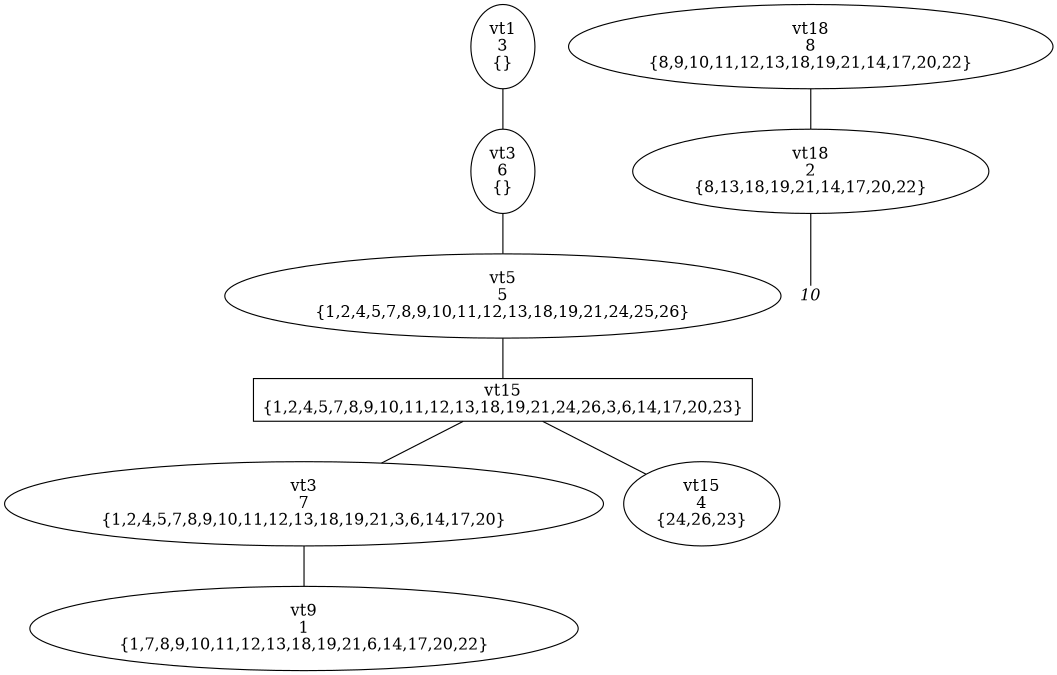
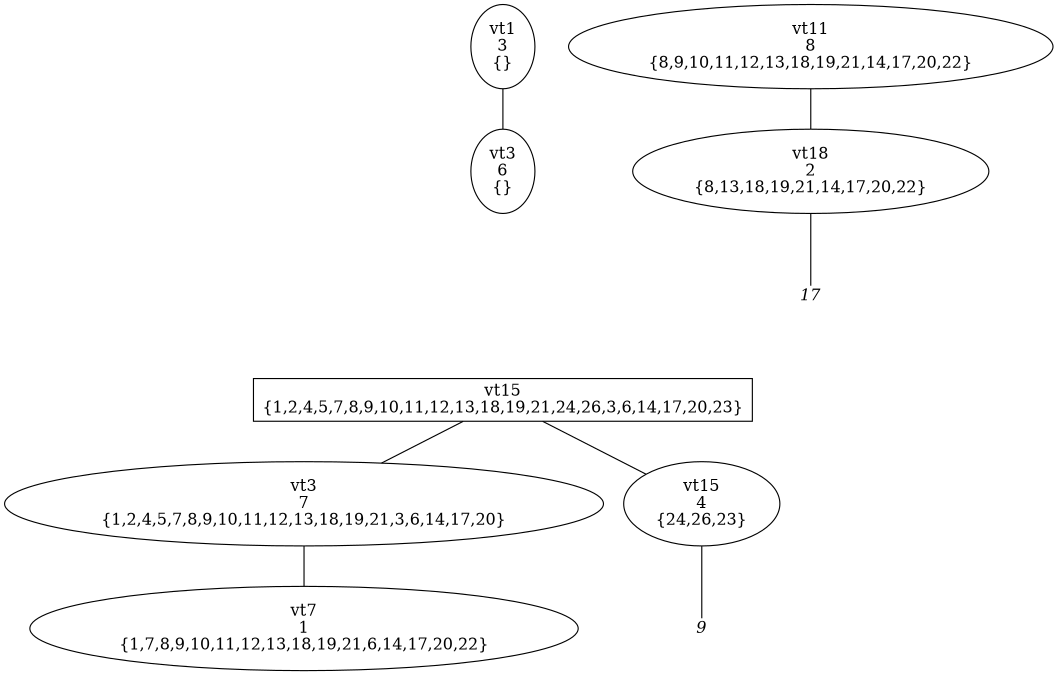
(811, 47) -> (811, 47)
(503, 296) -> none
(811, 296) -> (811, 296)
(304, 629) -> (304, 629)
none -> (702, 629)
